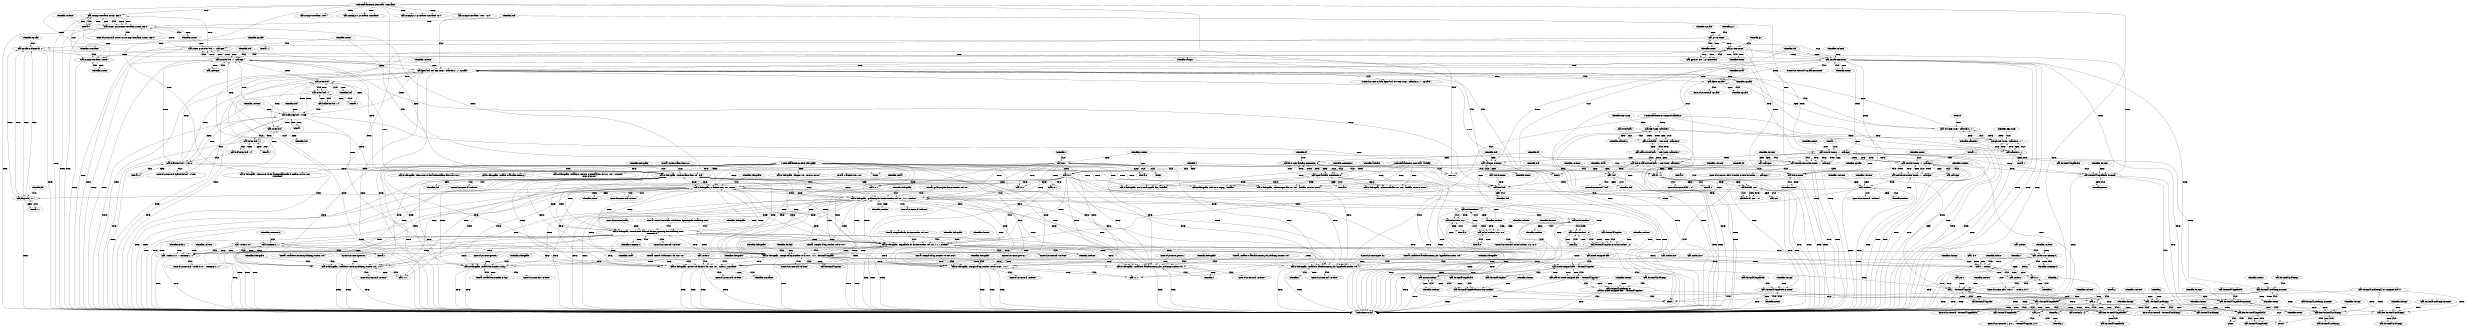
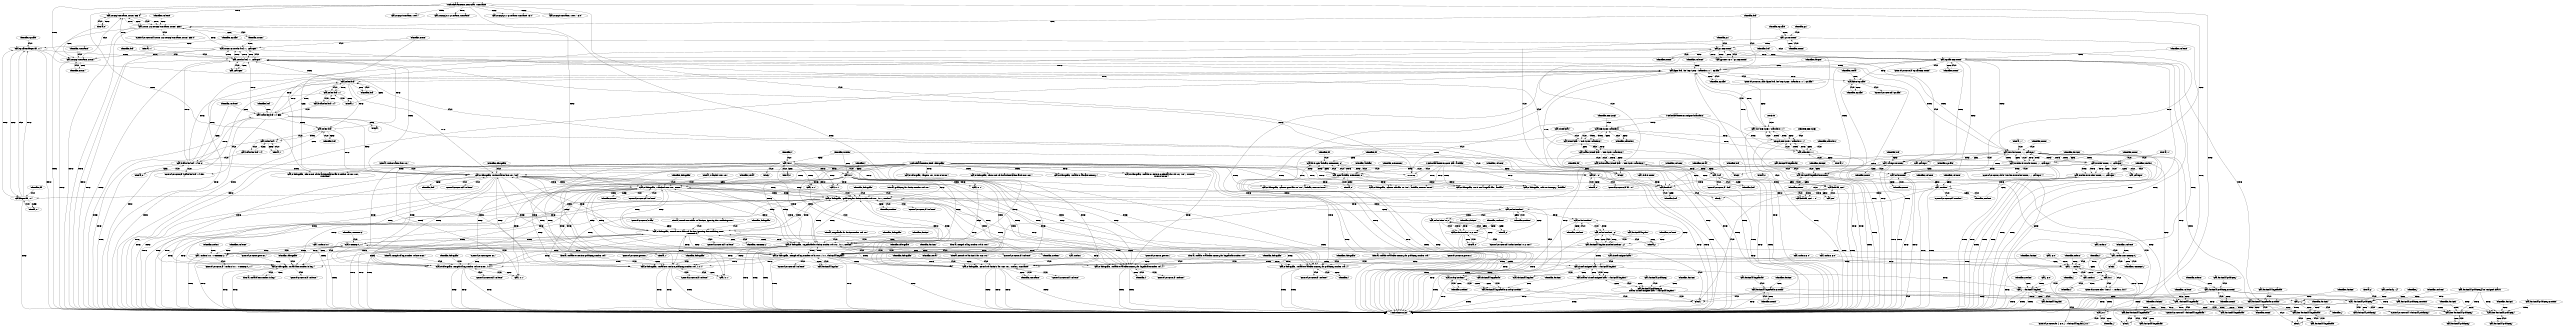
(291, 124) -> none
(2115, 307) -> none
(550, 312) -> none
